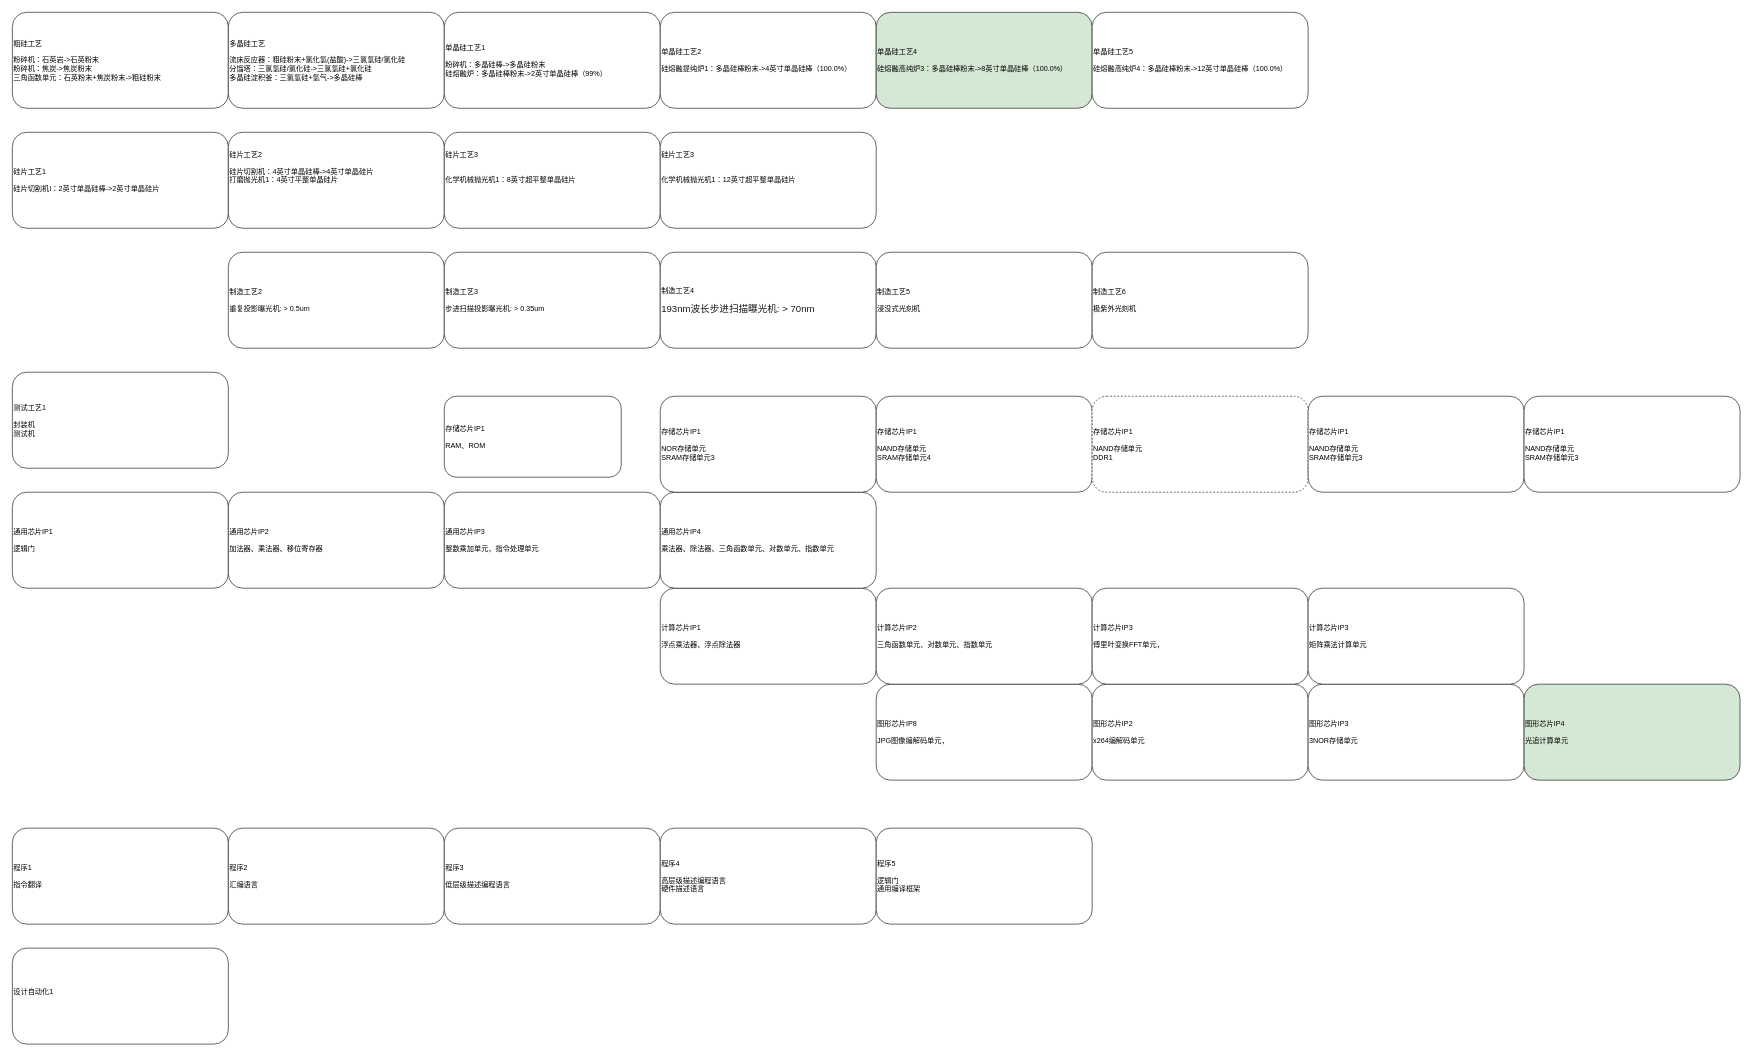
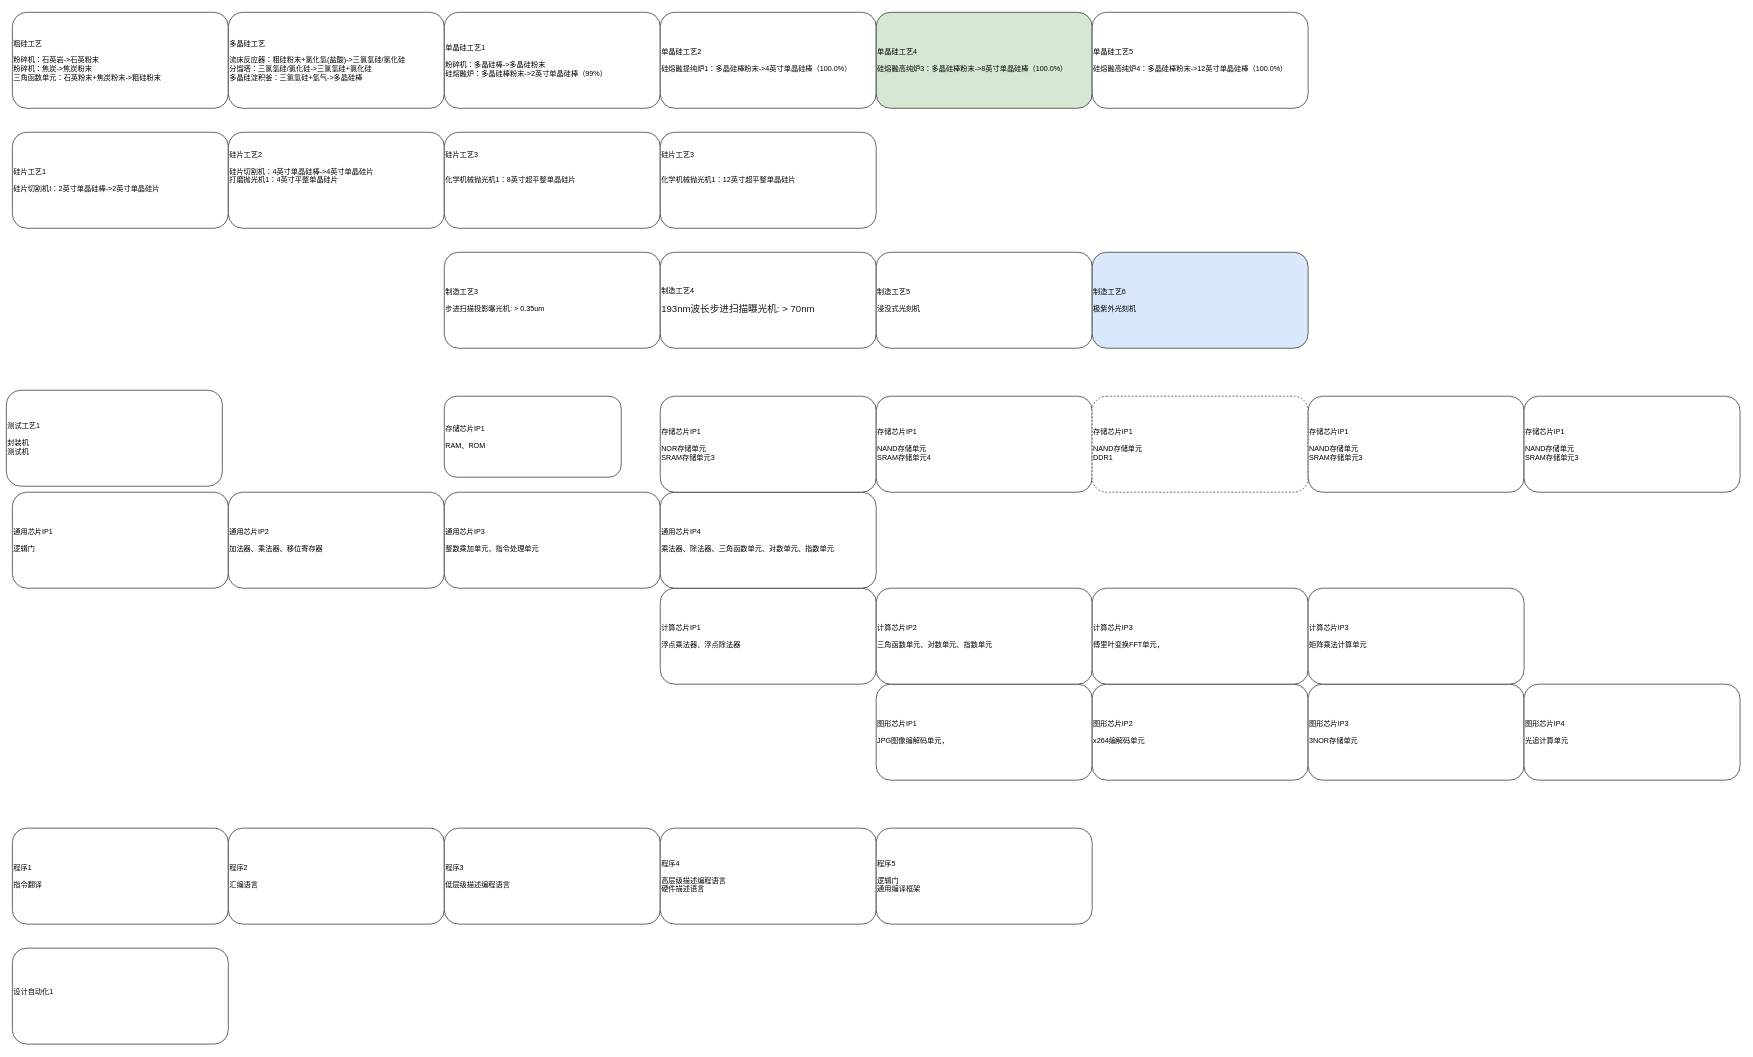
(336, 300) -> none
(1200, 300) -> (1200, 300)
(120, 420) -> (114, 438)
(912, 732) -> (912, 732)
(1632, 732) -> (1632, 732)
